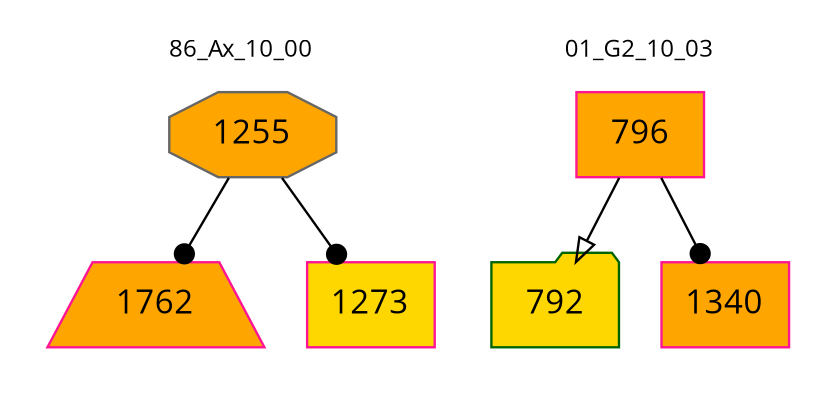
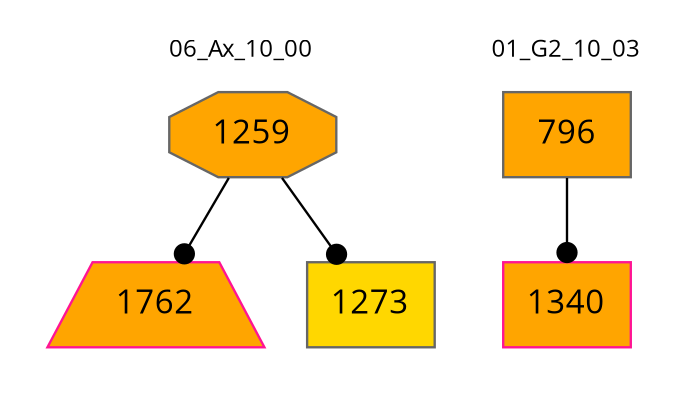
(241, 51) -> (241, 51)
(253, 135) -> (253, 135)
(640, 135) -> (567, 135)
(371, 305) -> (371, 305)
(555, 305) -> none
